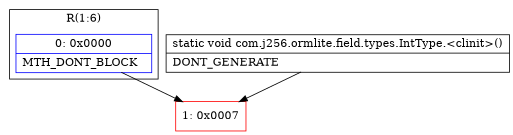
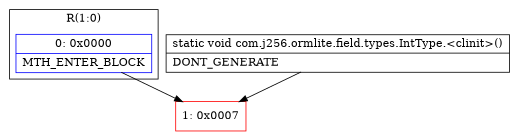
(84, 19) -> (84, 19)
(80, 63) -> (84, 63)
